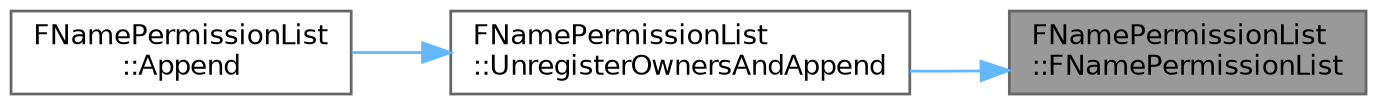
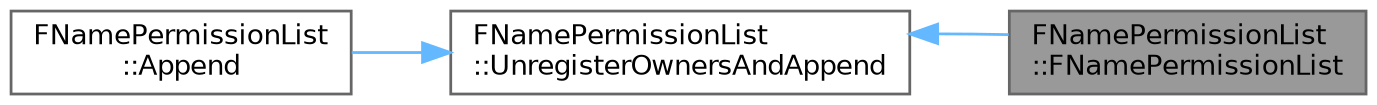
(945, 71) -> (973, 34)
